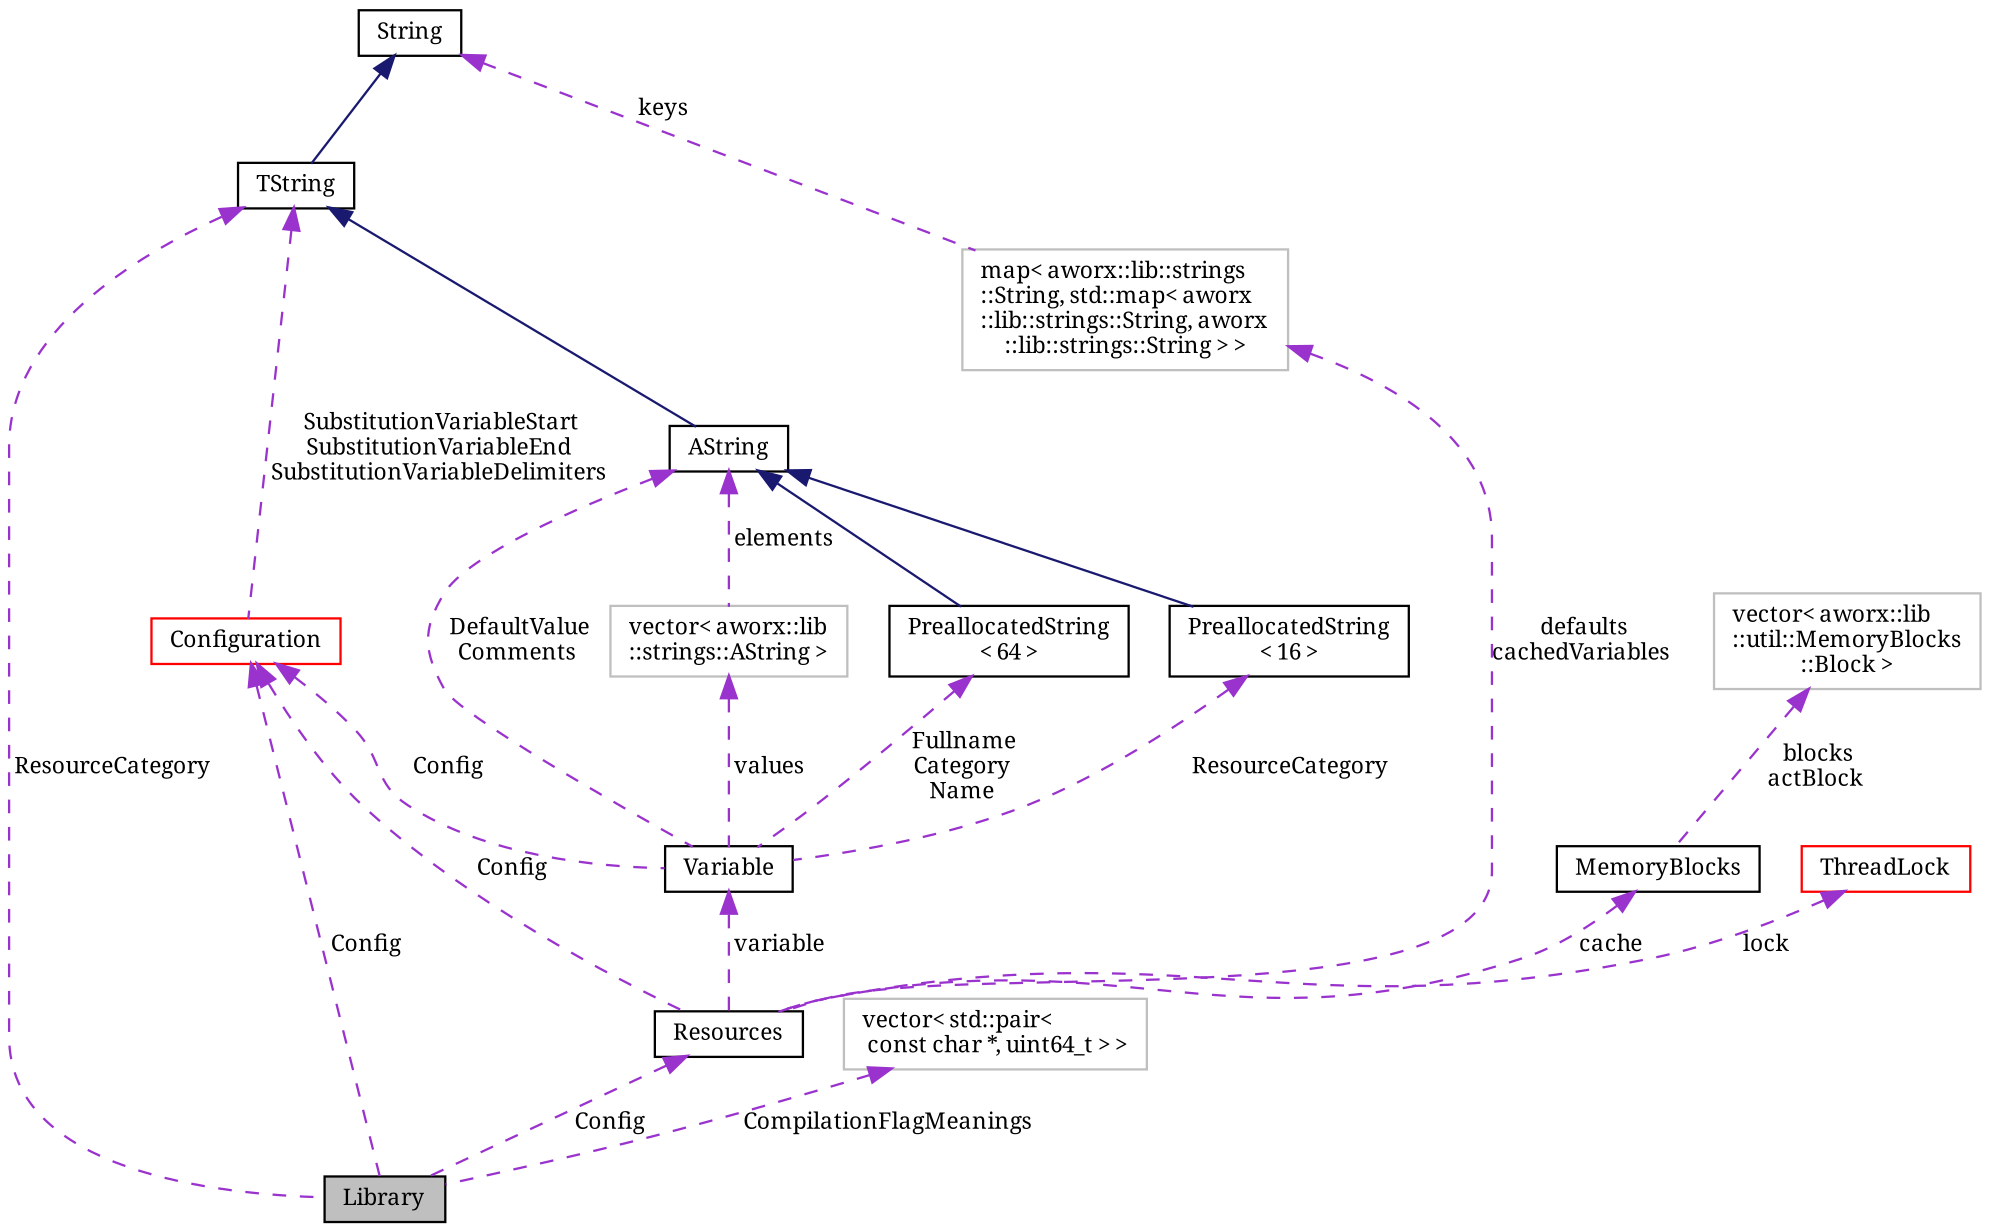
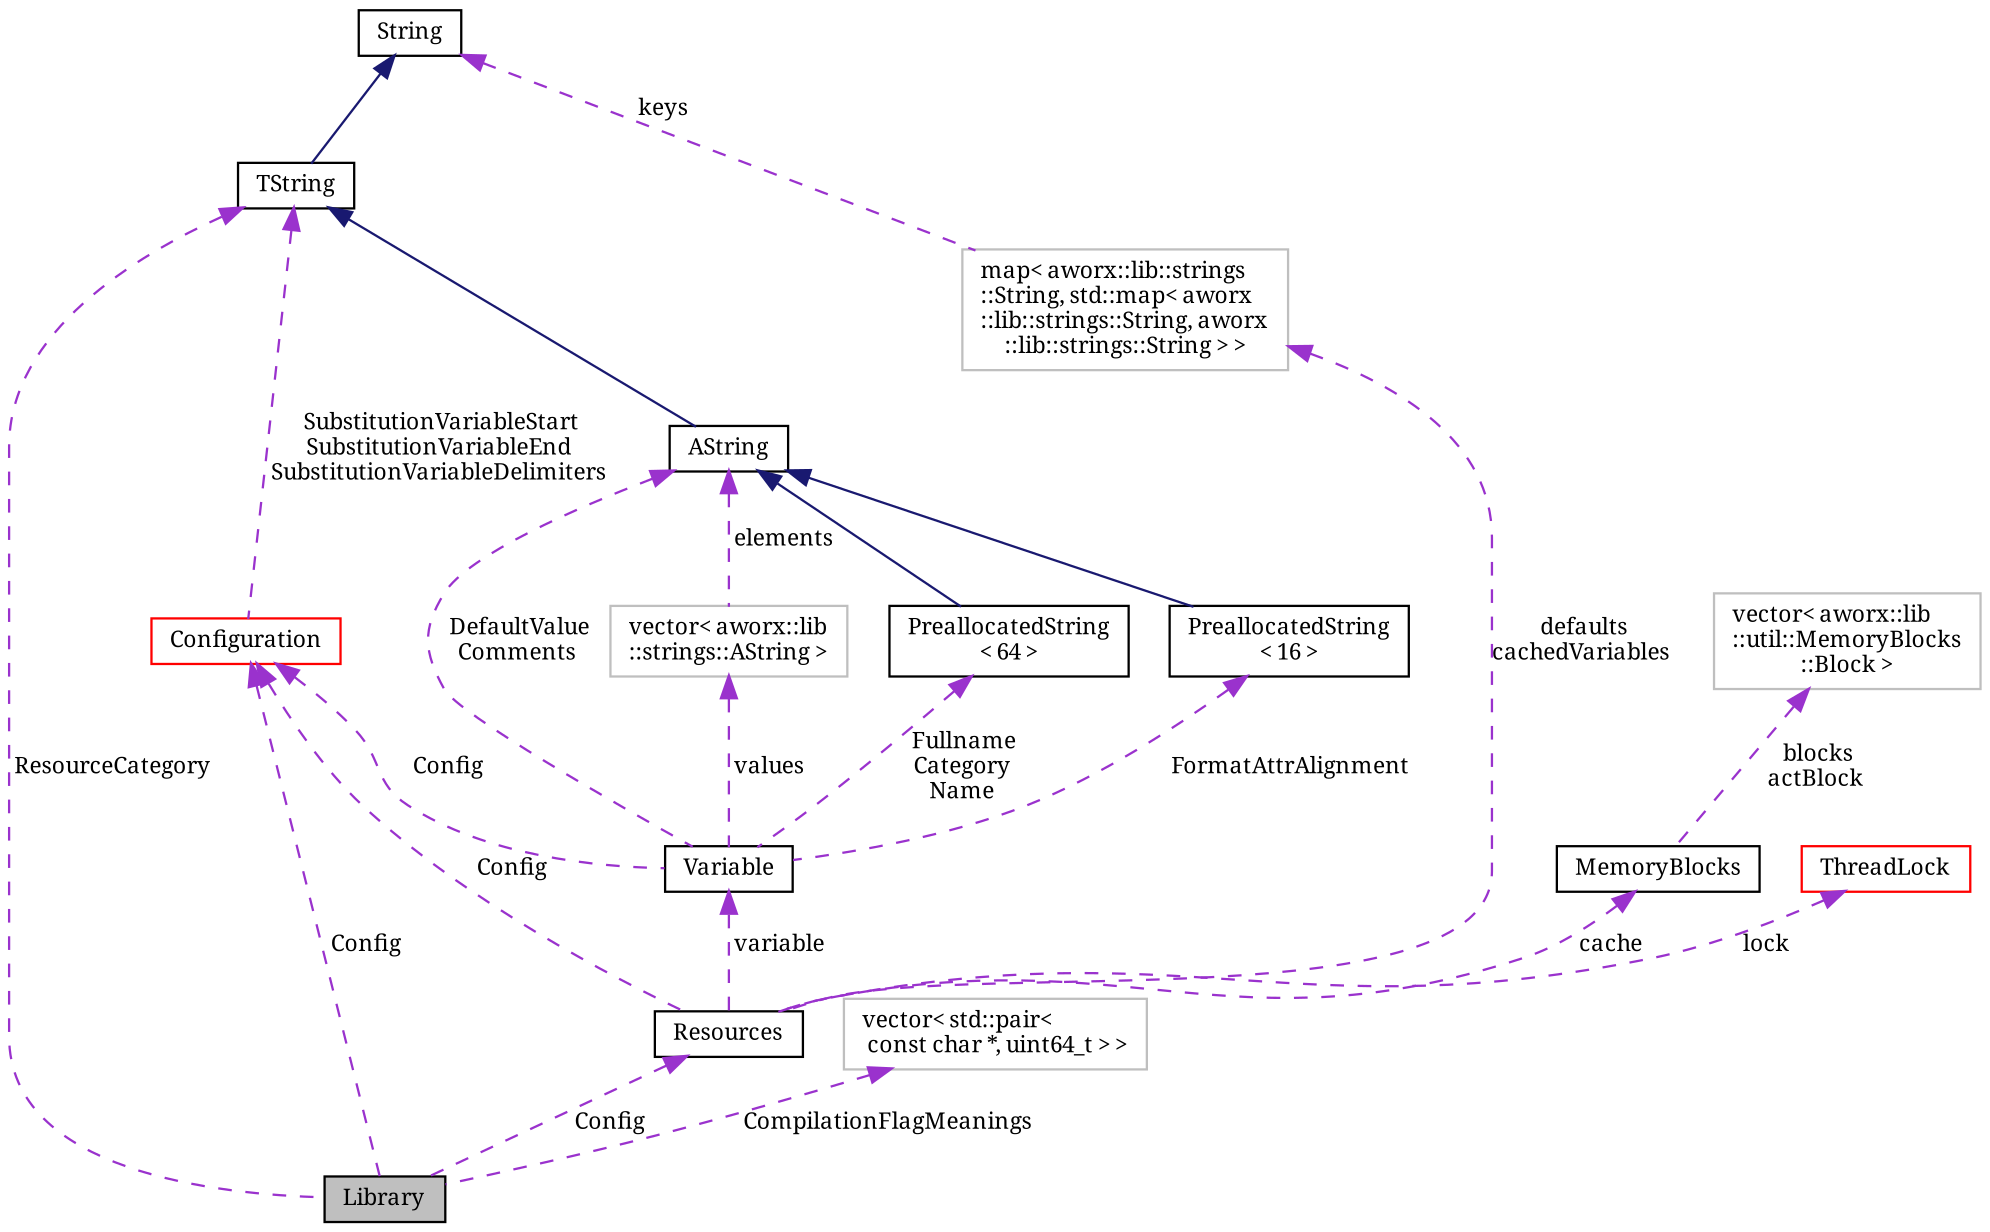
(1288, 768) -> (1288, 768)
